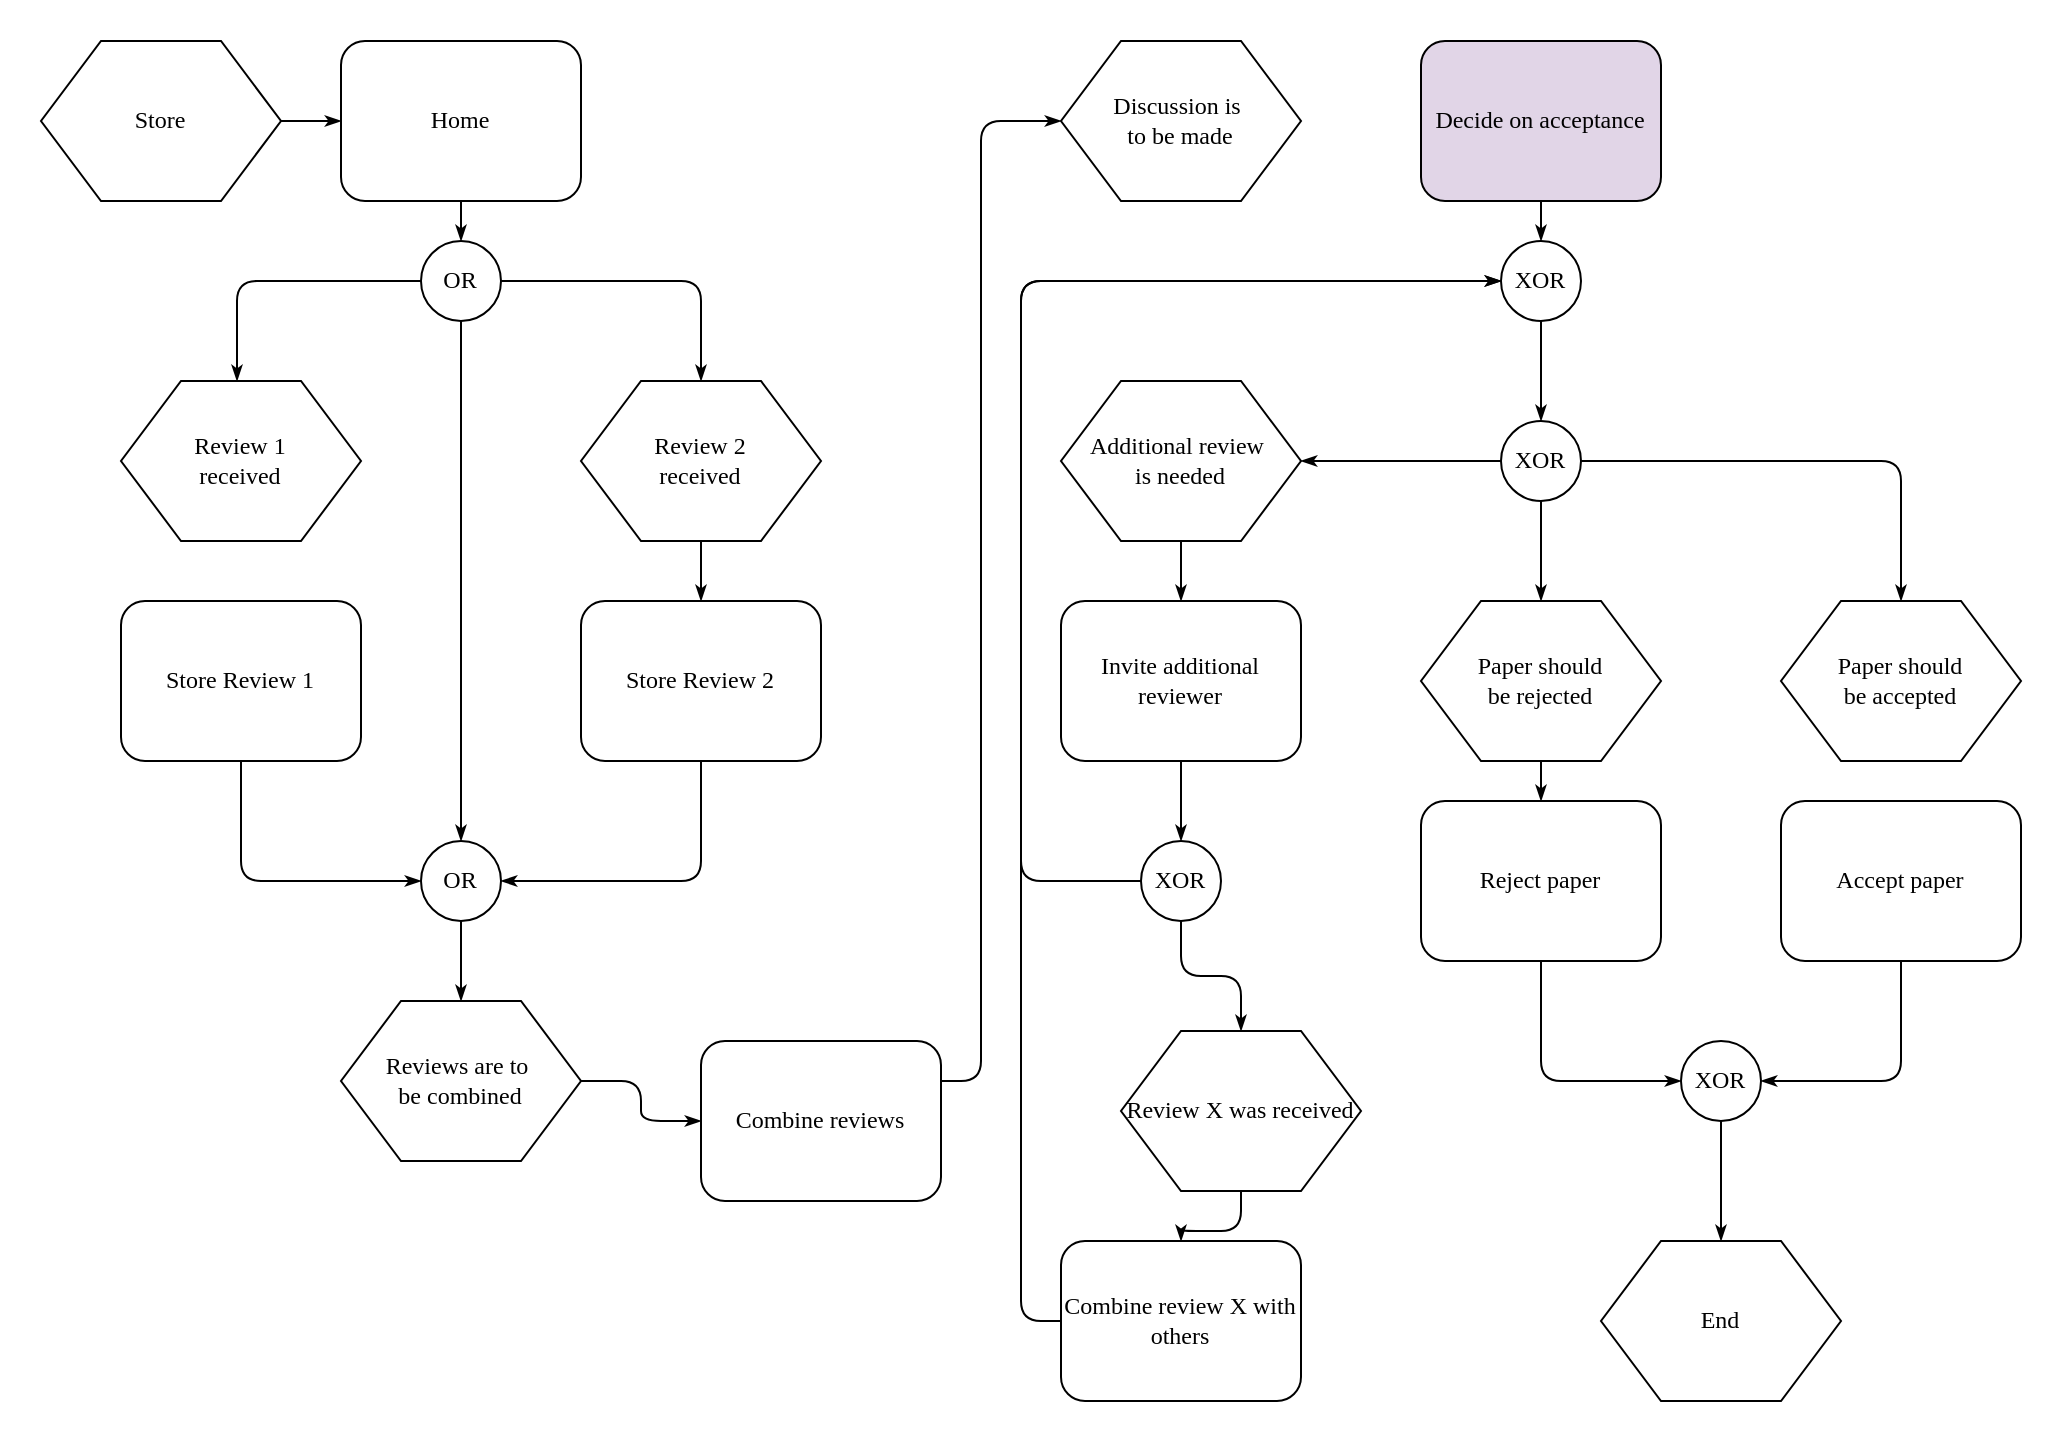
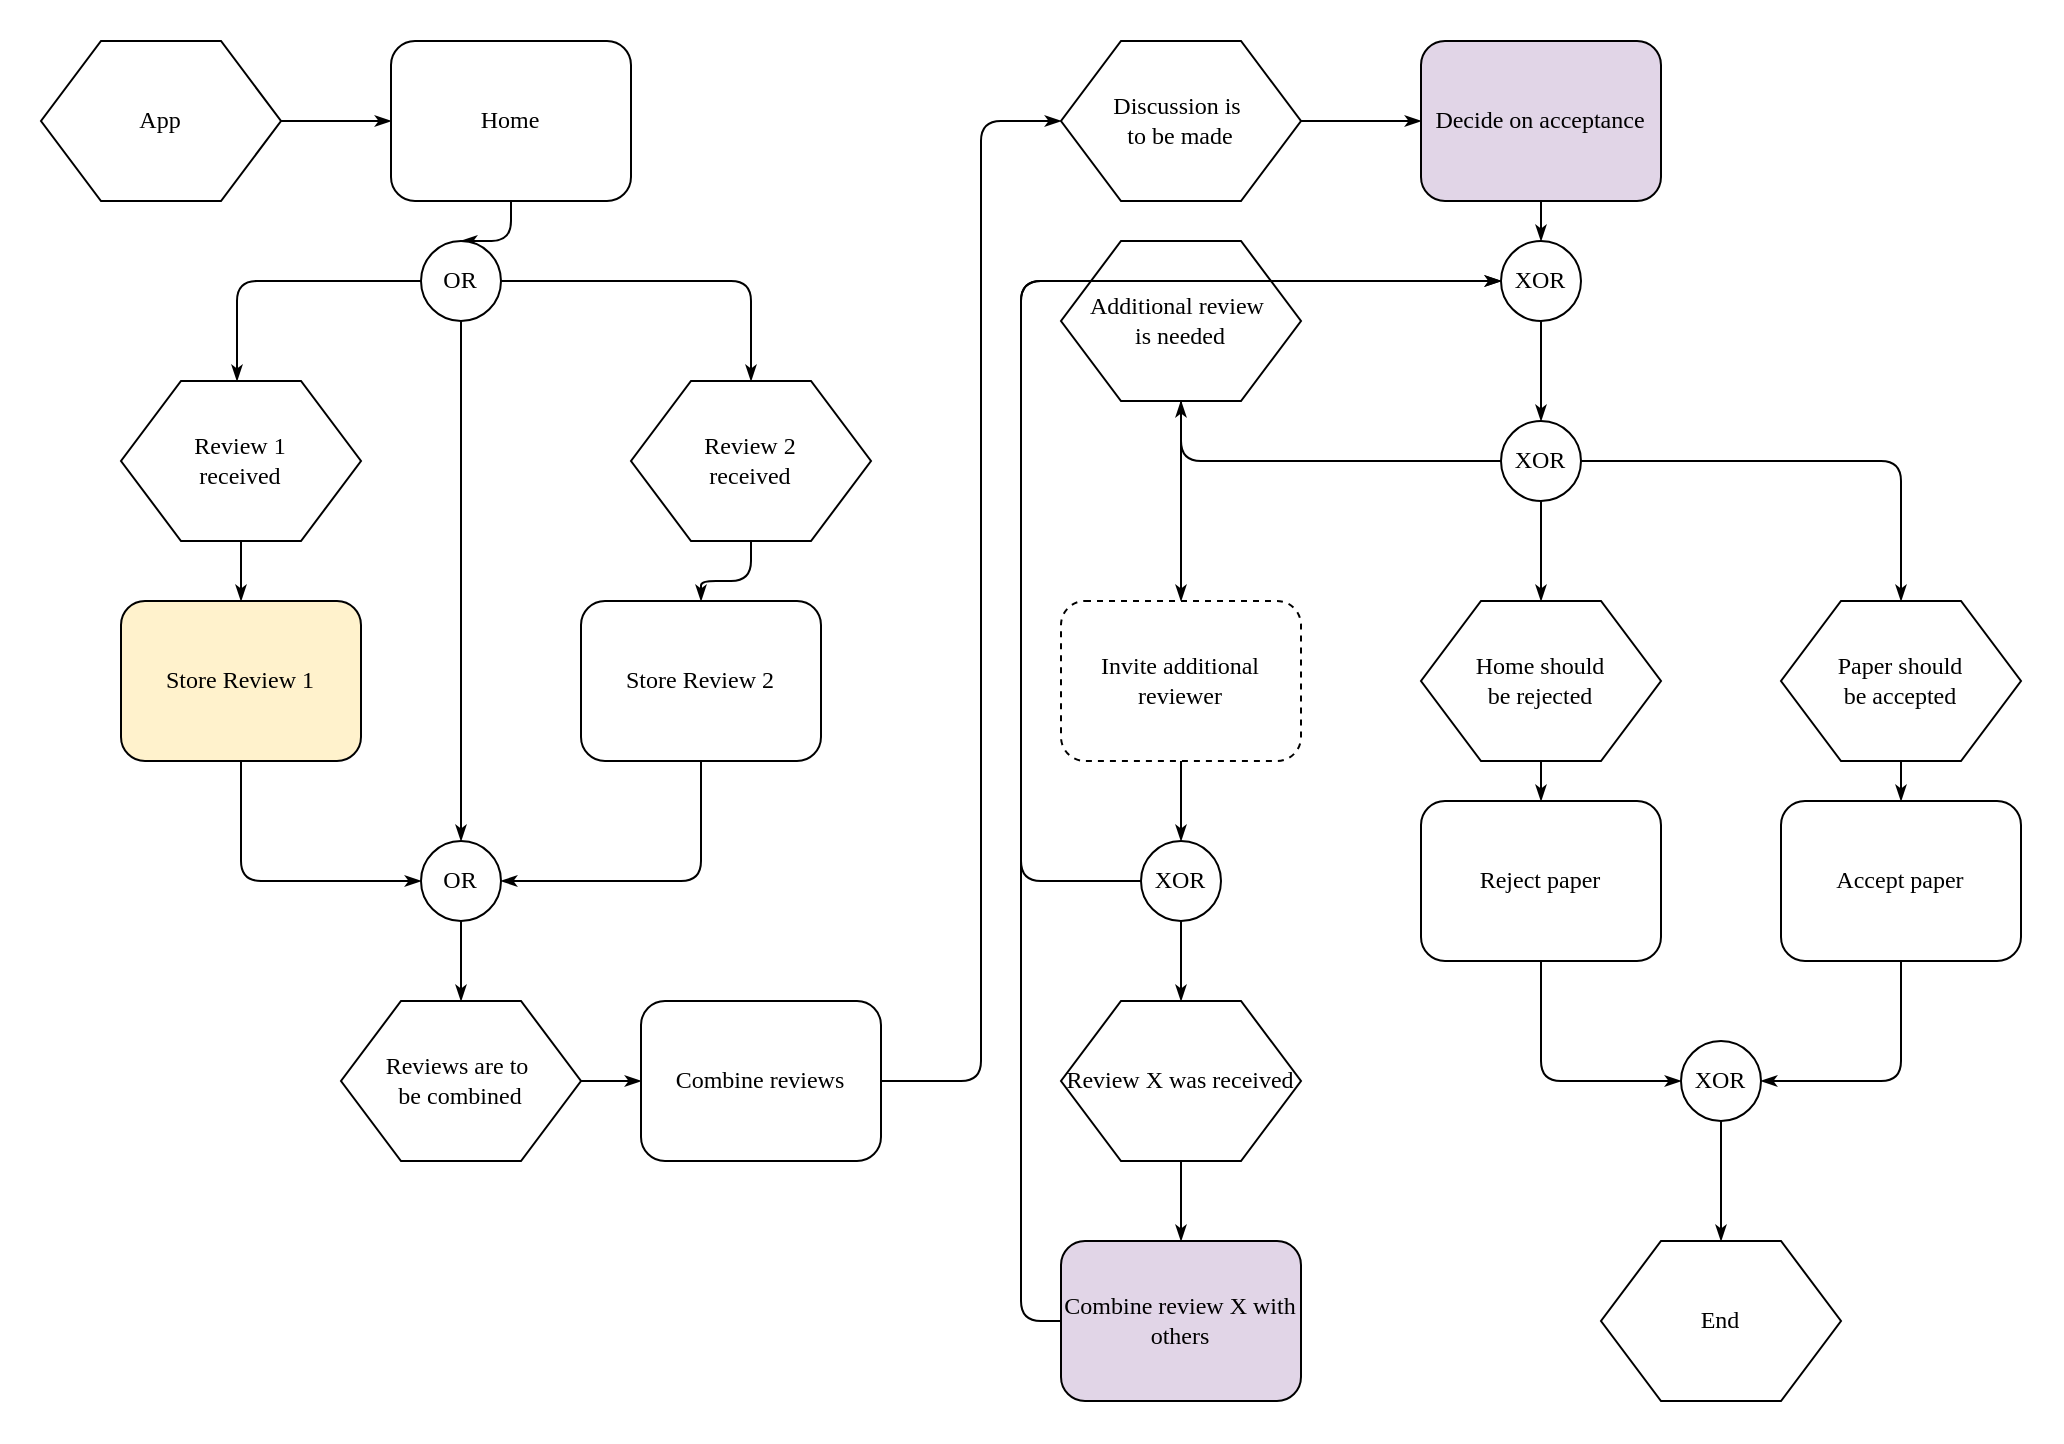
(161, 121) -> (161, 121)
(461, 121) -> (511, 121)
none -> (1355, 121)
(701, 461) -> (751, 461)
(1181, 461) -> (1181, 321)
none -> (241, 574)
(241, 681) -> (241, 681)
(1181, 681) -> (1181, 681)
(1541, 681) -> (1541, 681)
none -> (1901, 782)
(1241, 1111) -> (1181, 1081)
(821, 1121) -> (761, 1081)
(1181, 1321) -> (1181, 1321)
